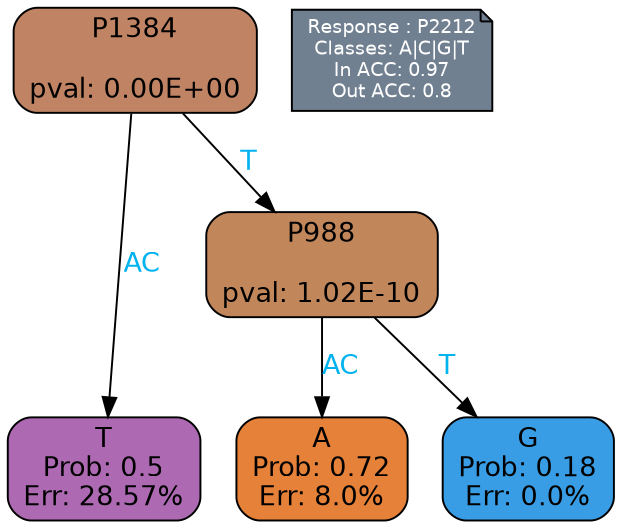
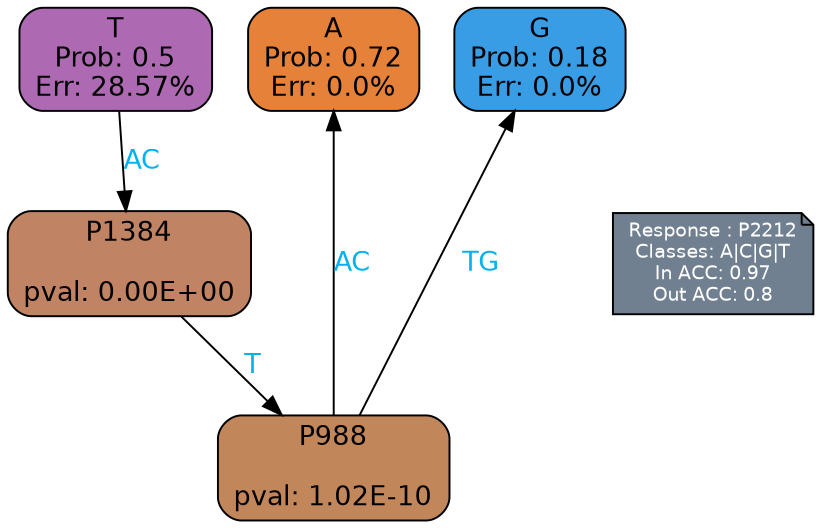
(120, 255) -> (122, 151)
(448, 367) -> (481, 264)
(322, 469) -> (334, 59)
